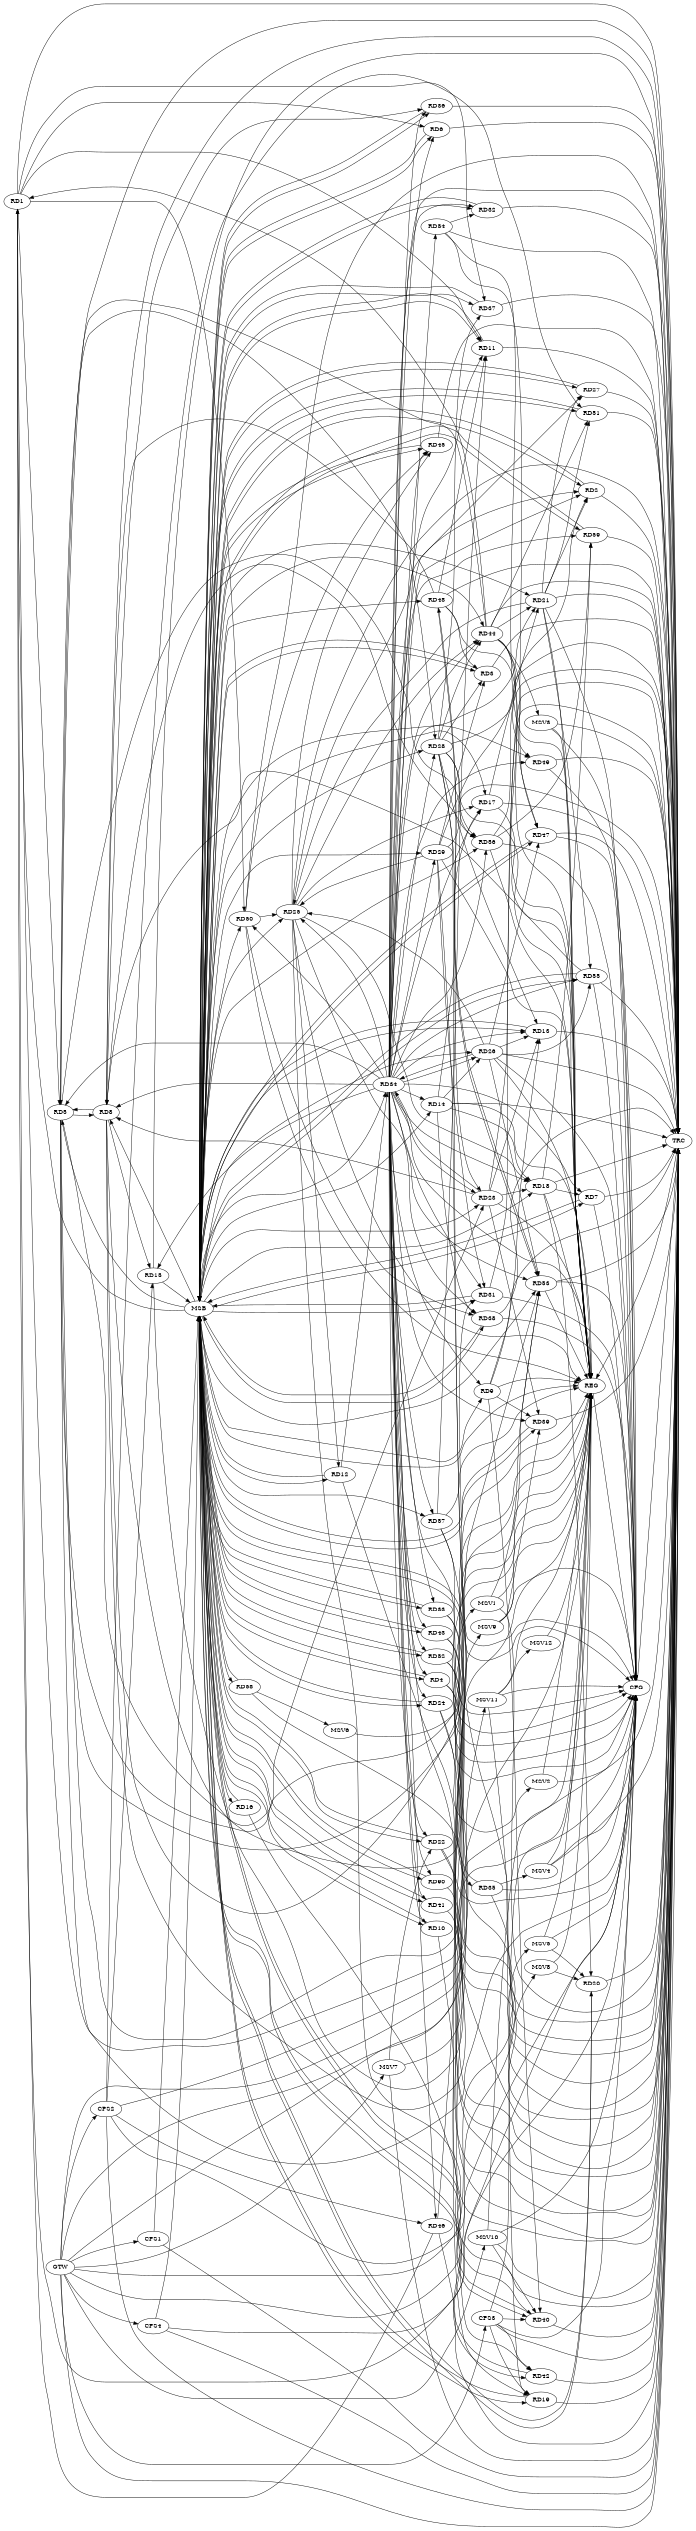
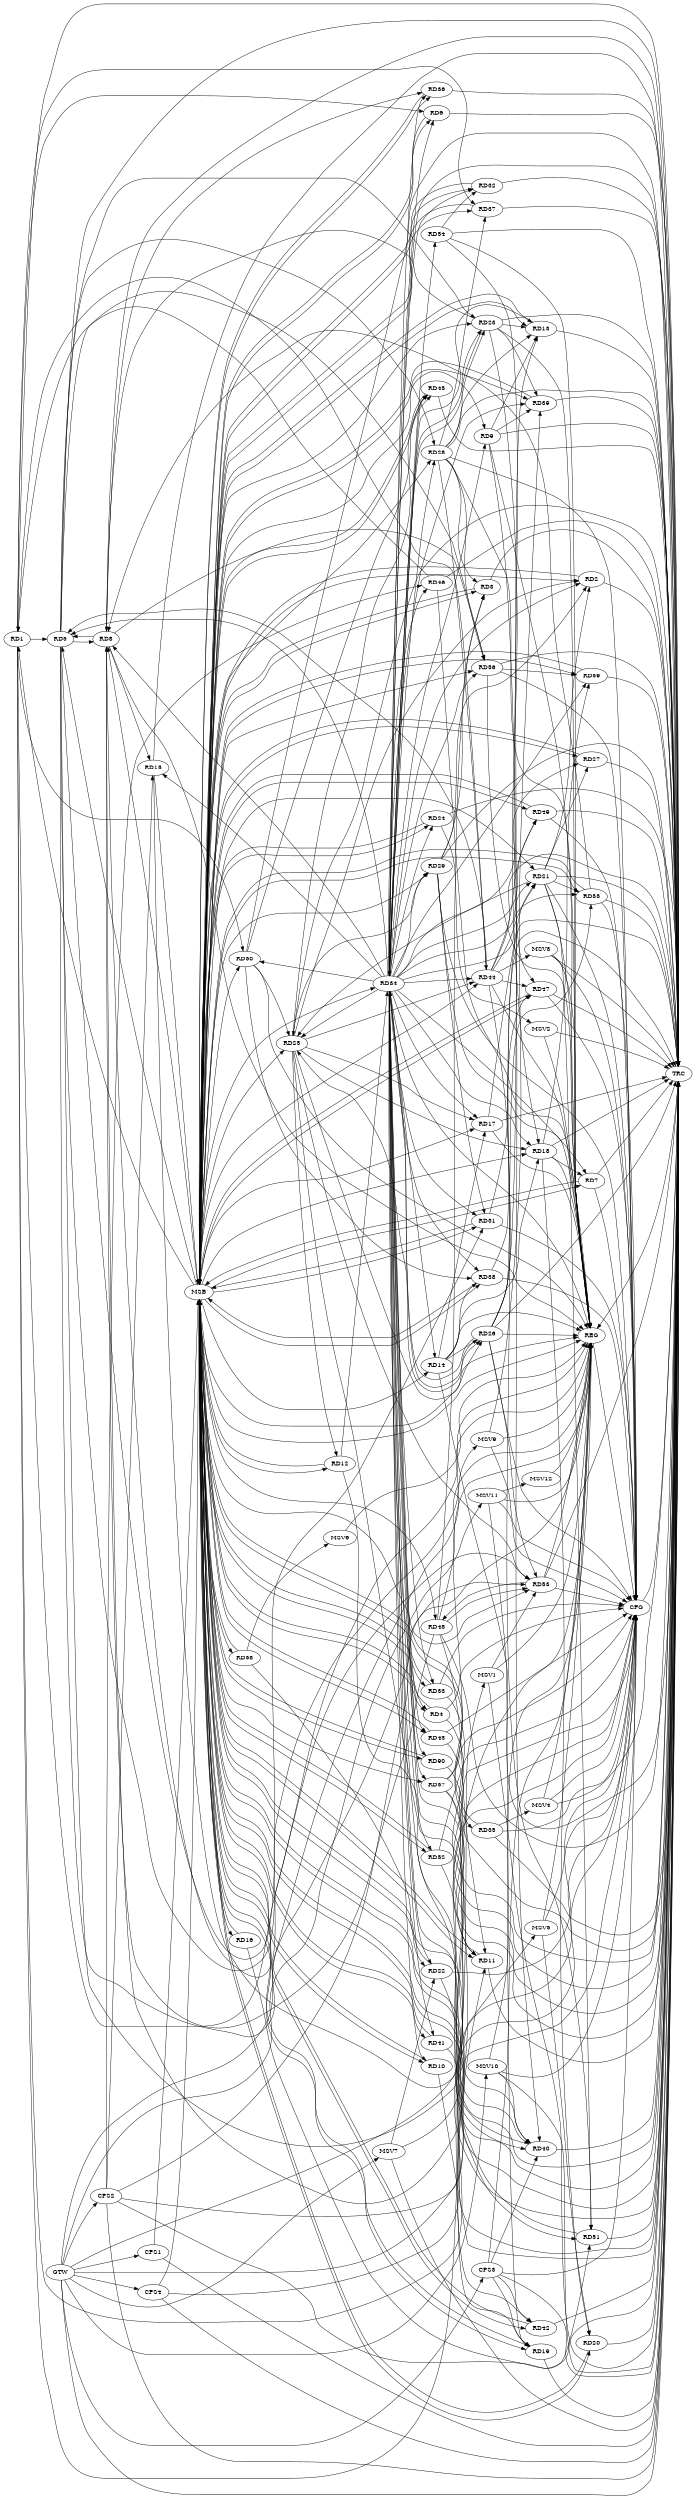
none -> (234, 809)
none -> (437, 1824)
(541, 1967) -> none
